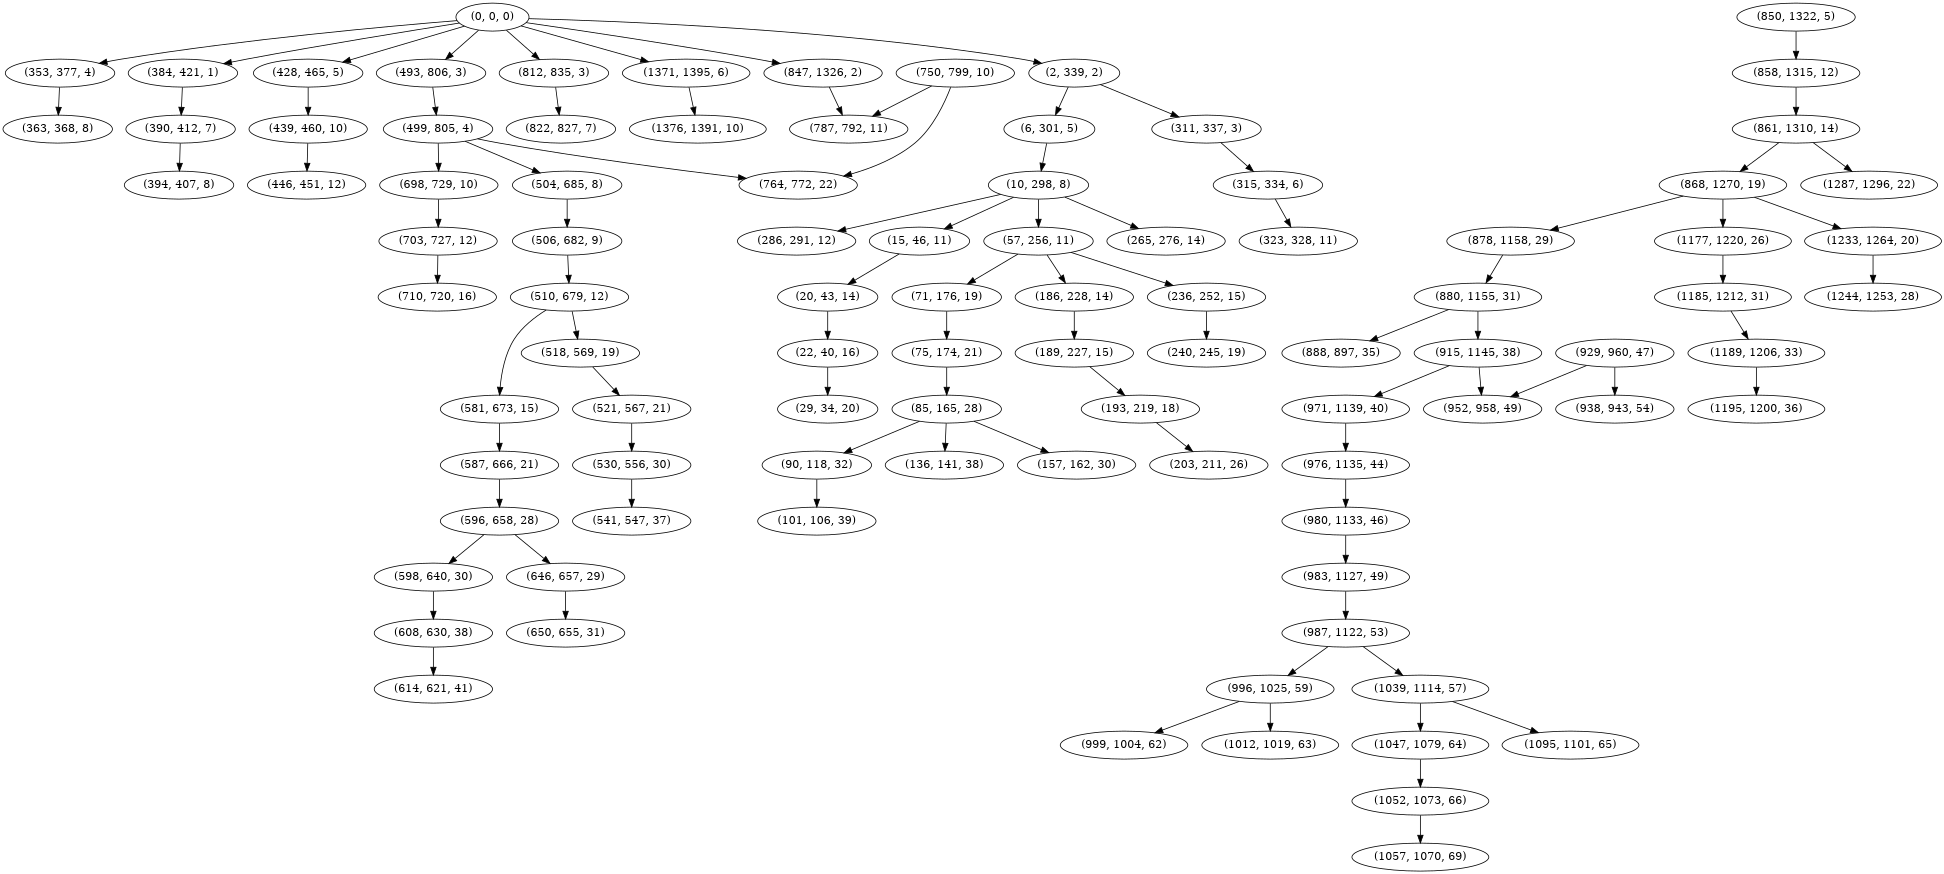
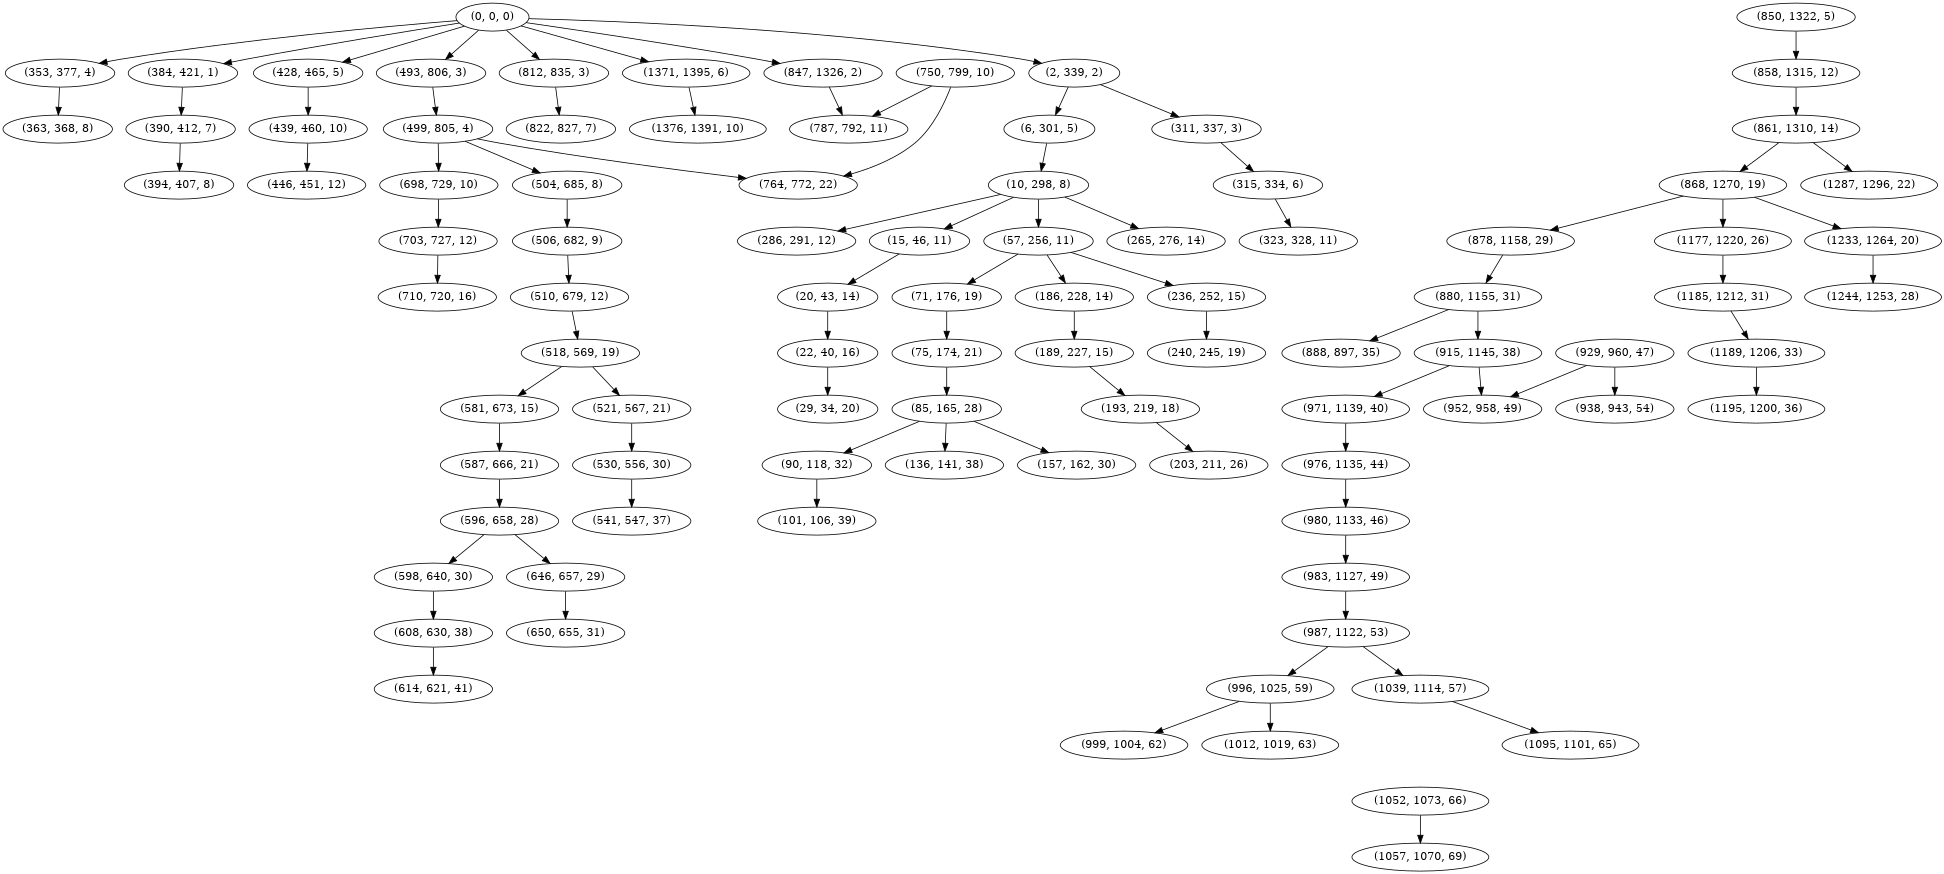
(513, 342) -> (543, 379)
(1420, 745) -> none
